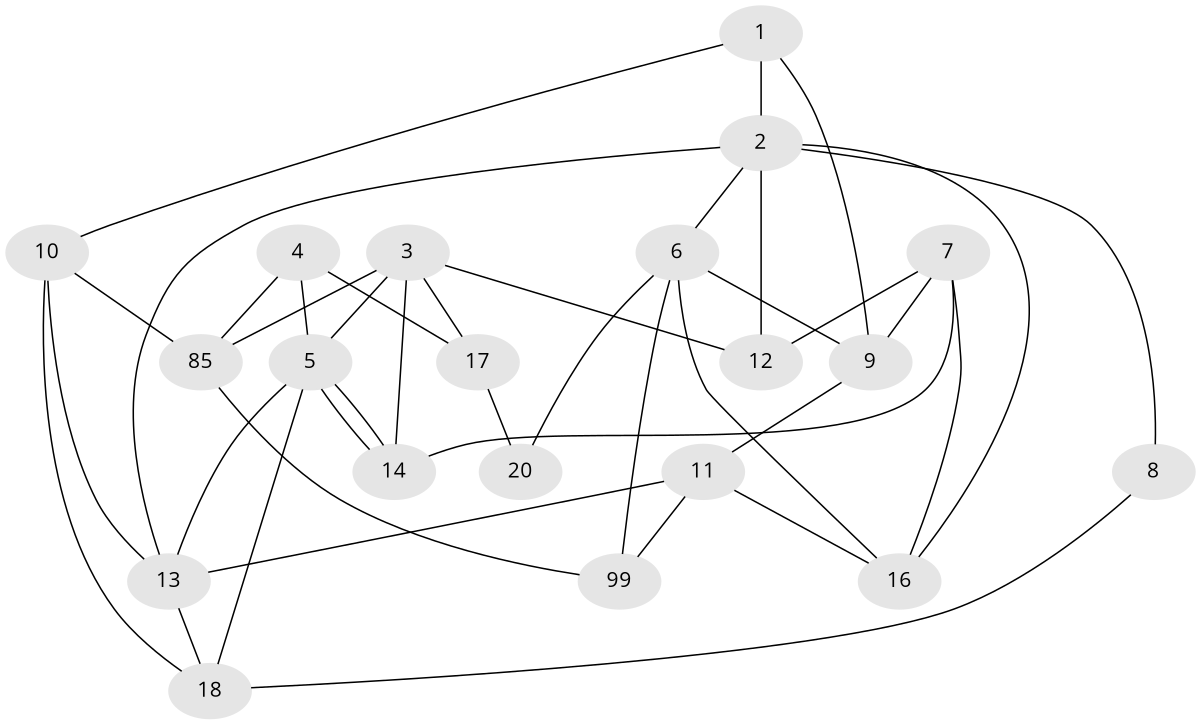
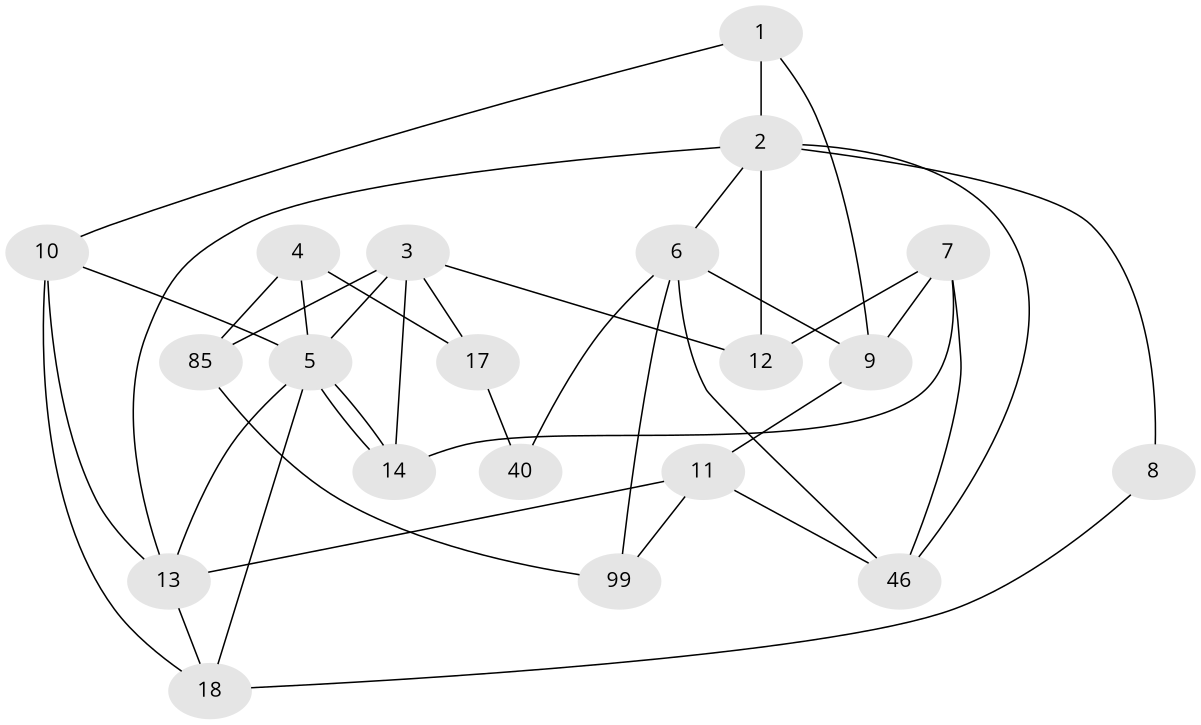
(124, 307) -> (181, 304)
(521, 472) -> (521, 472)
(900, 581) -> (900, 581)
